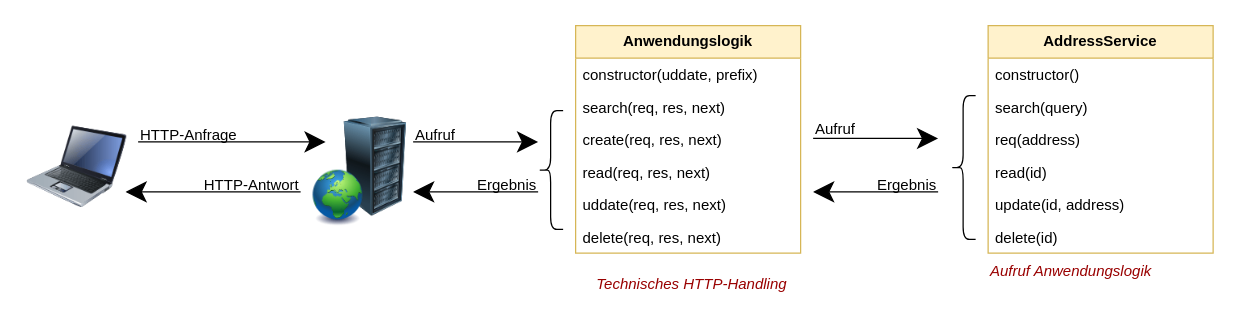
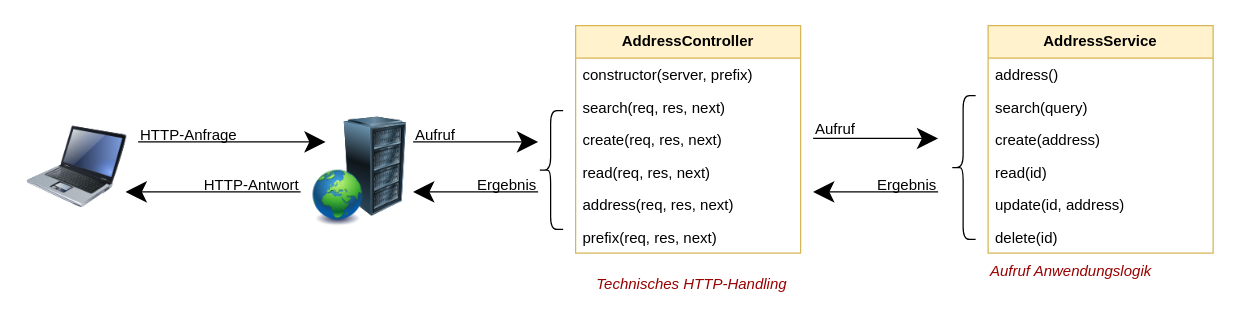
(688, 42) -> (688, 42)
(1050, 76) -> (1033, 76)
(689, 85) -> (689, 85)
(1046, 141) -> (1059, 141)
(668, 206) -> (672, 206)
(666, 238) -> (666, 238)
